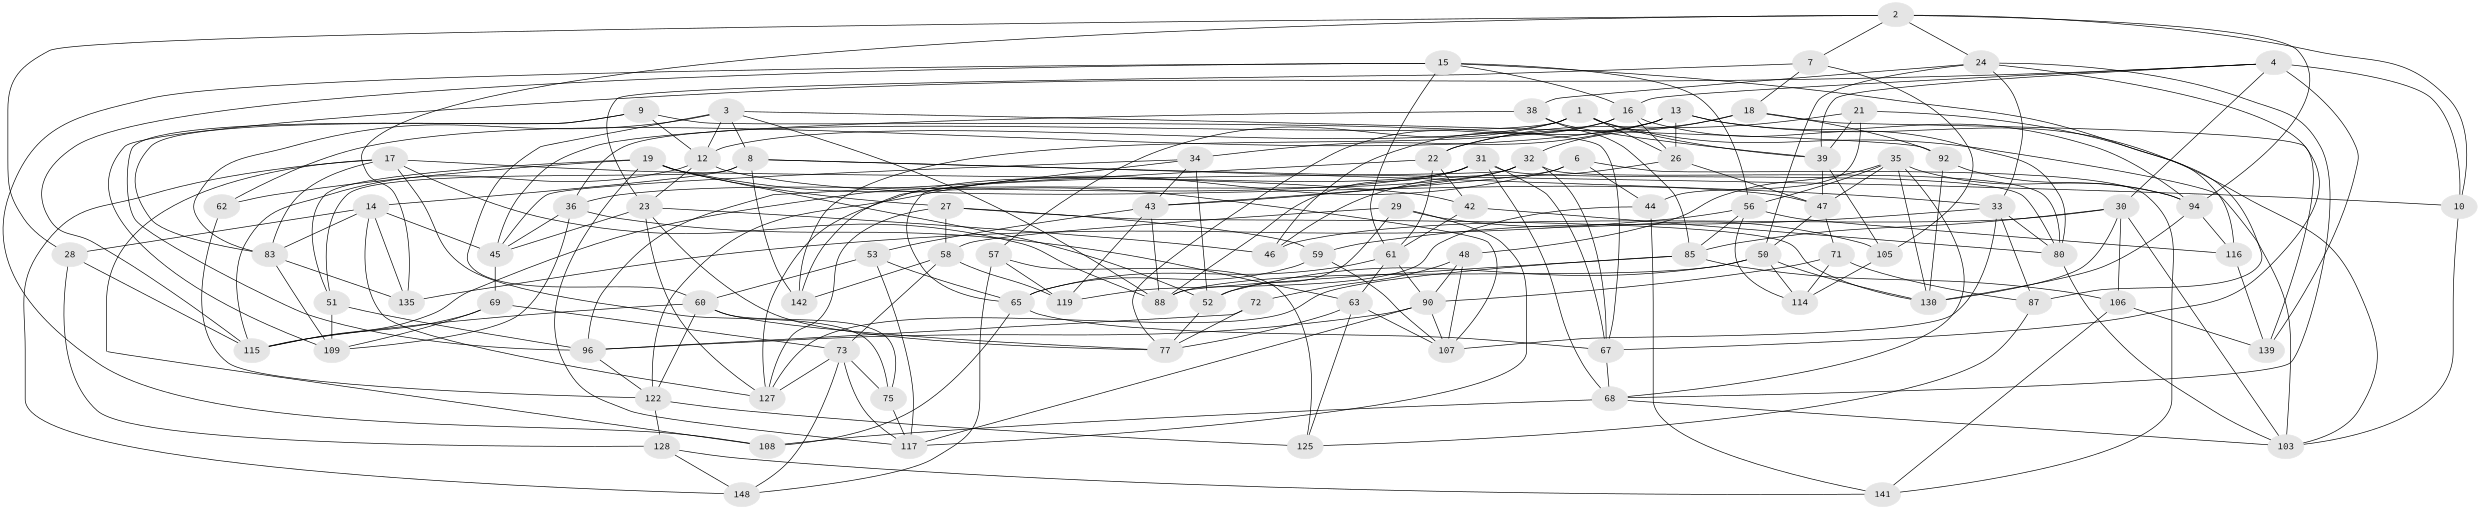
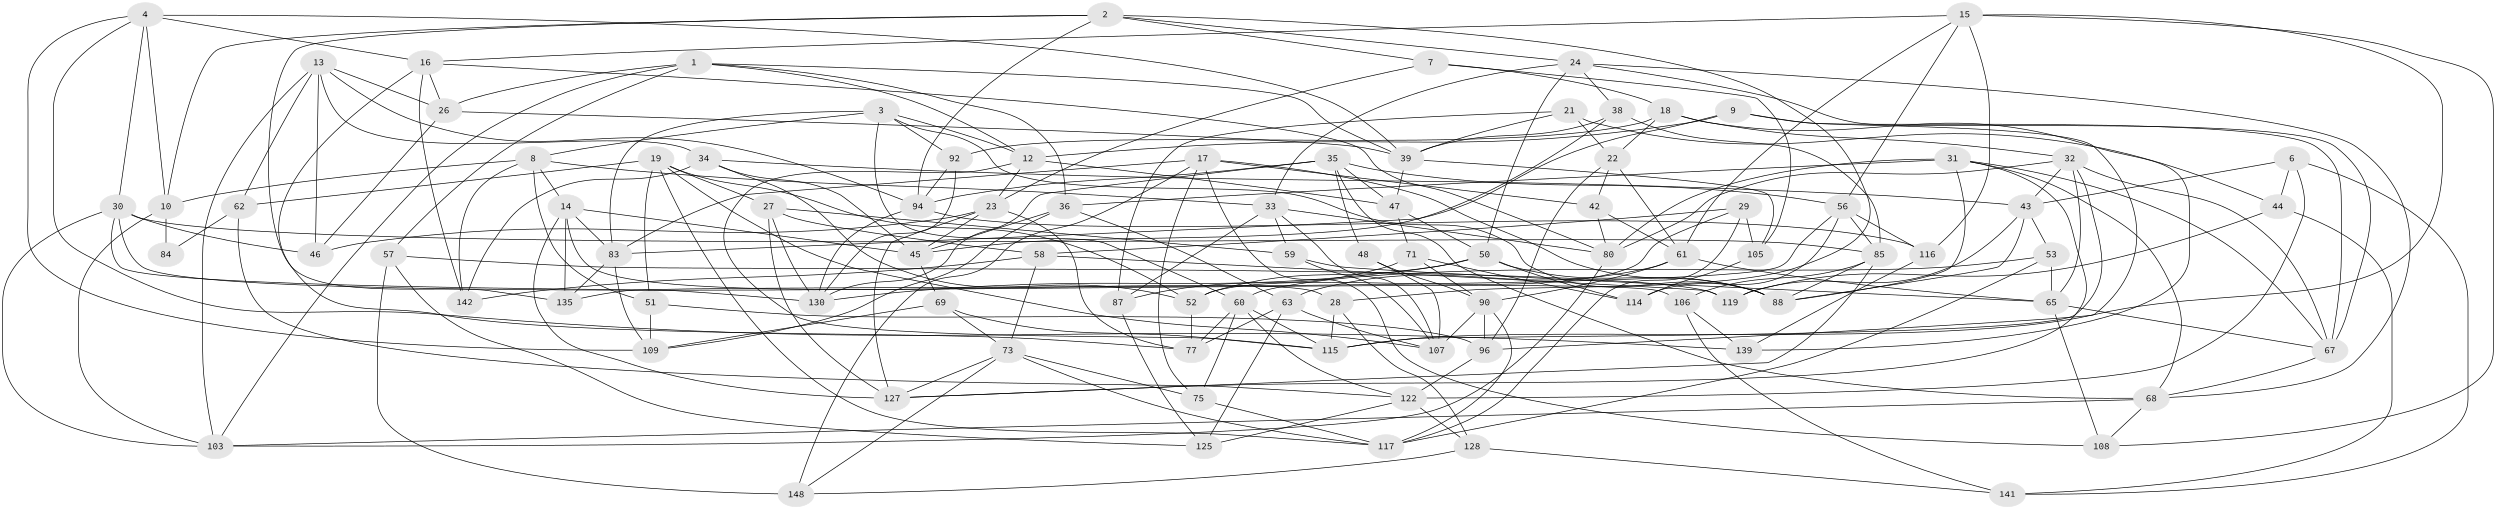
(1749, 183) -> (857, 124)
none -> (166, 255)
(1256, 303) -> none
